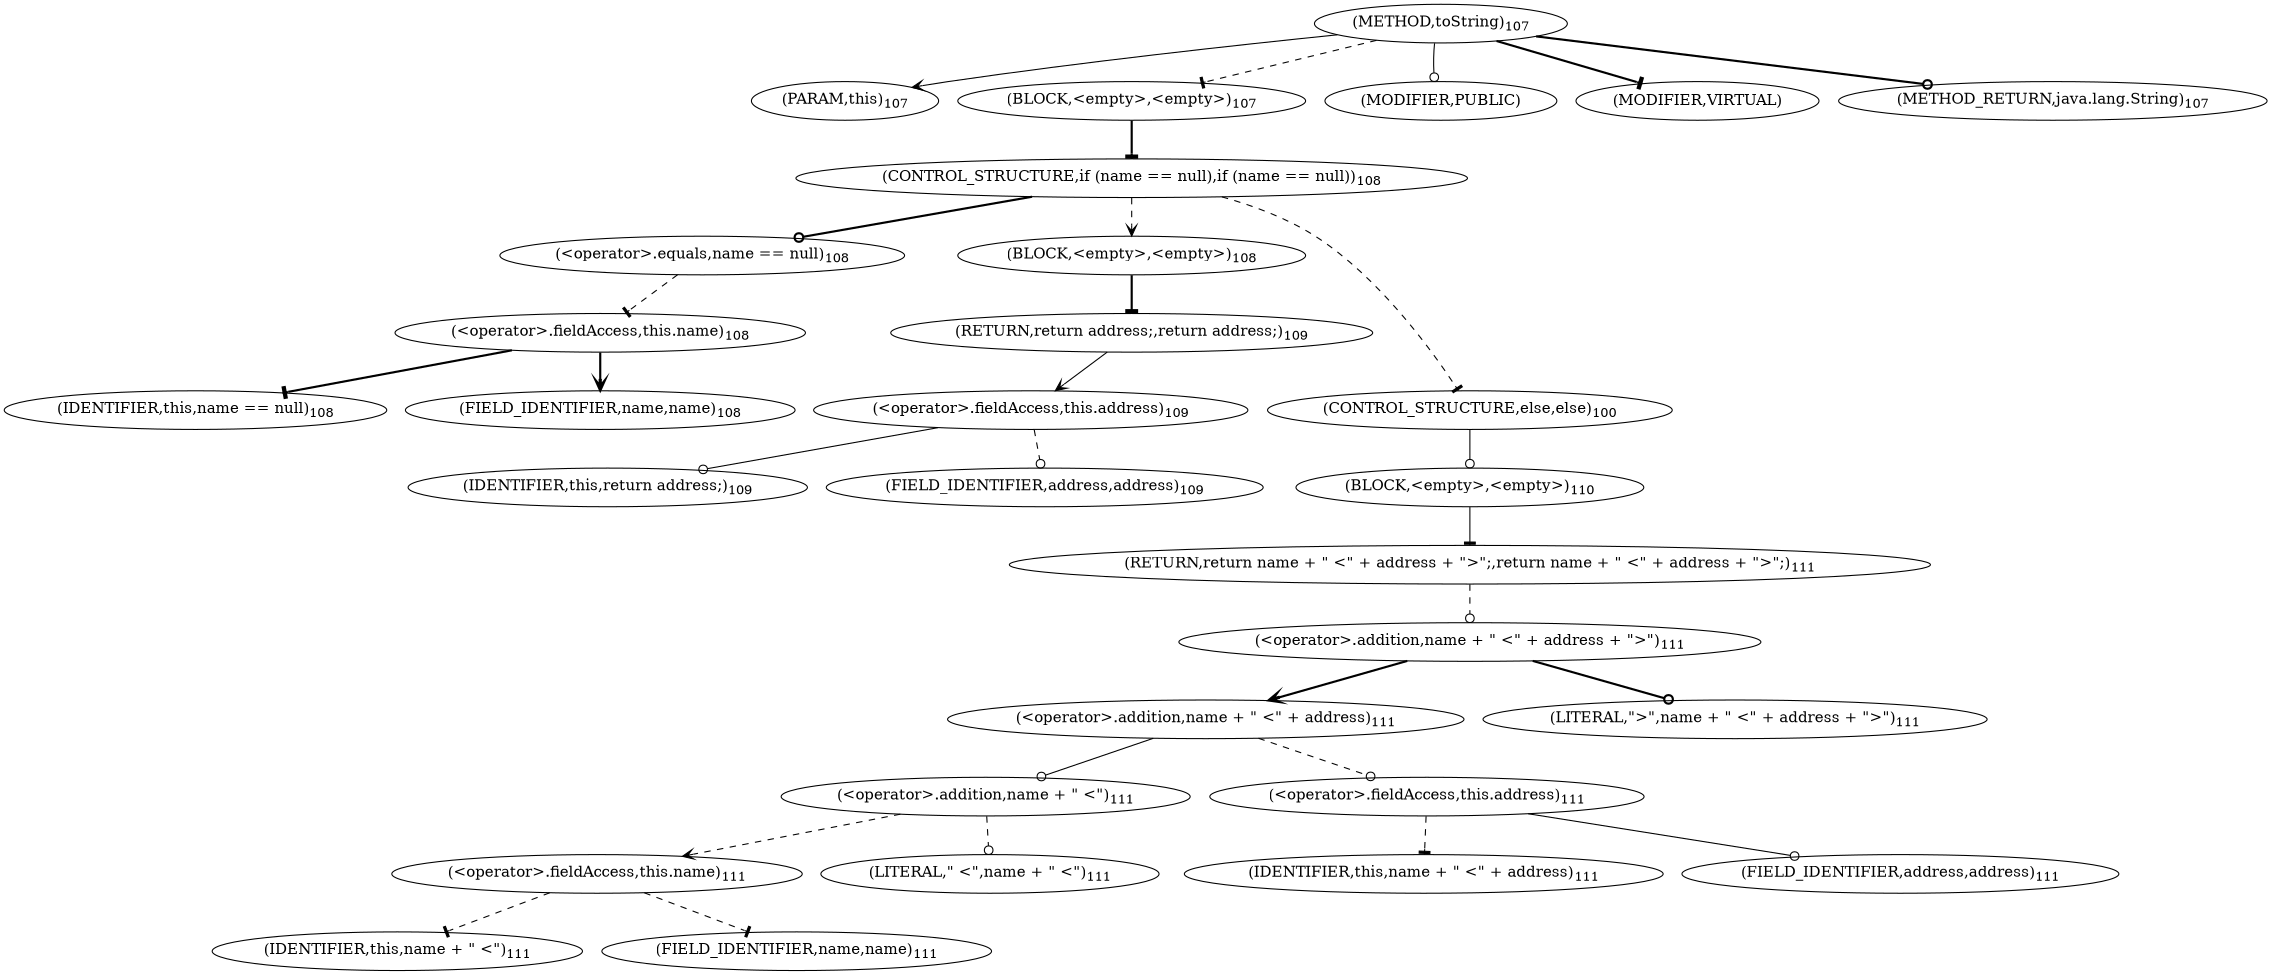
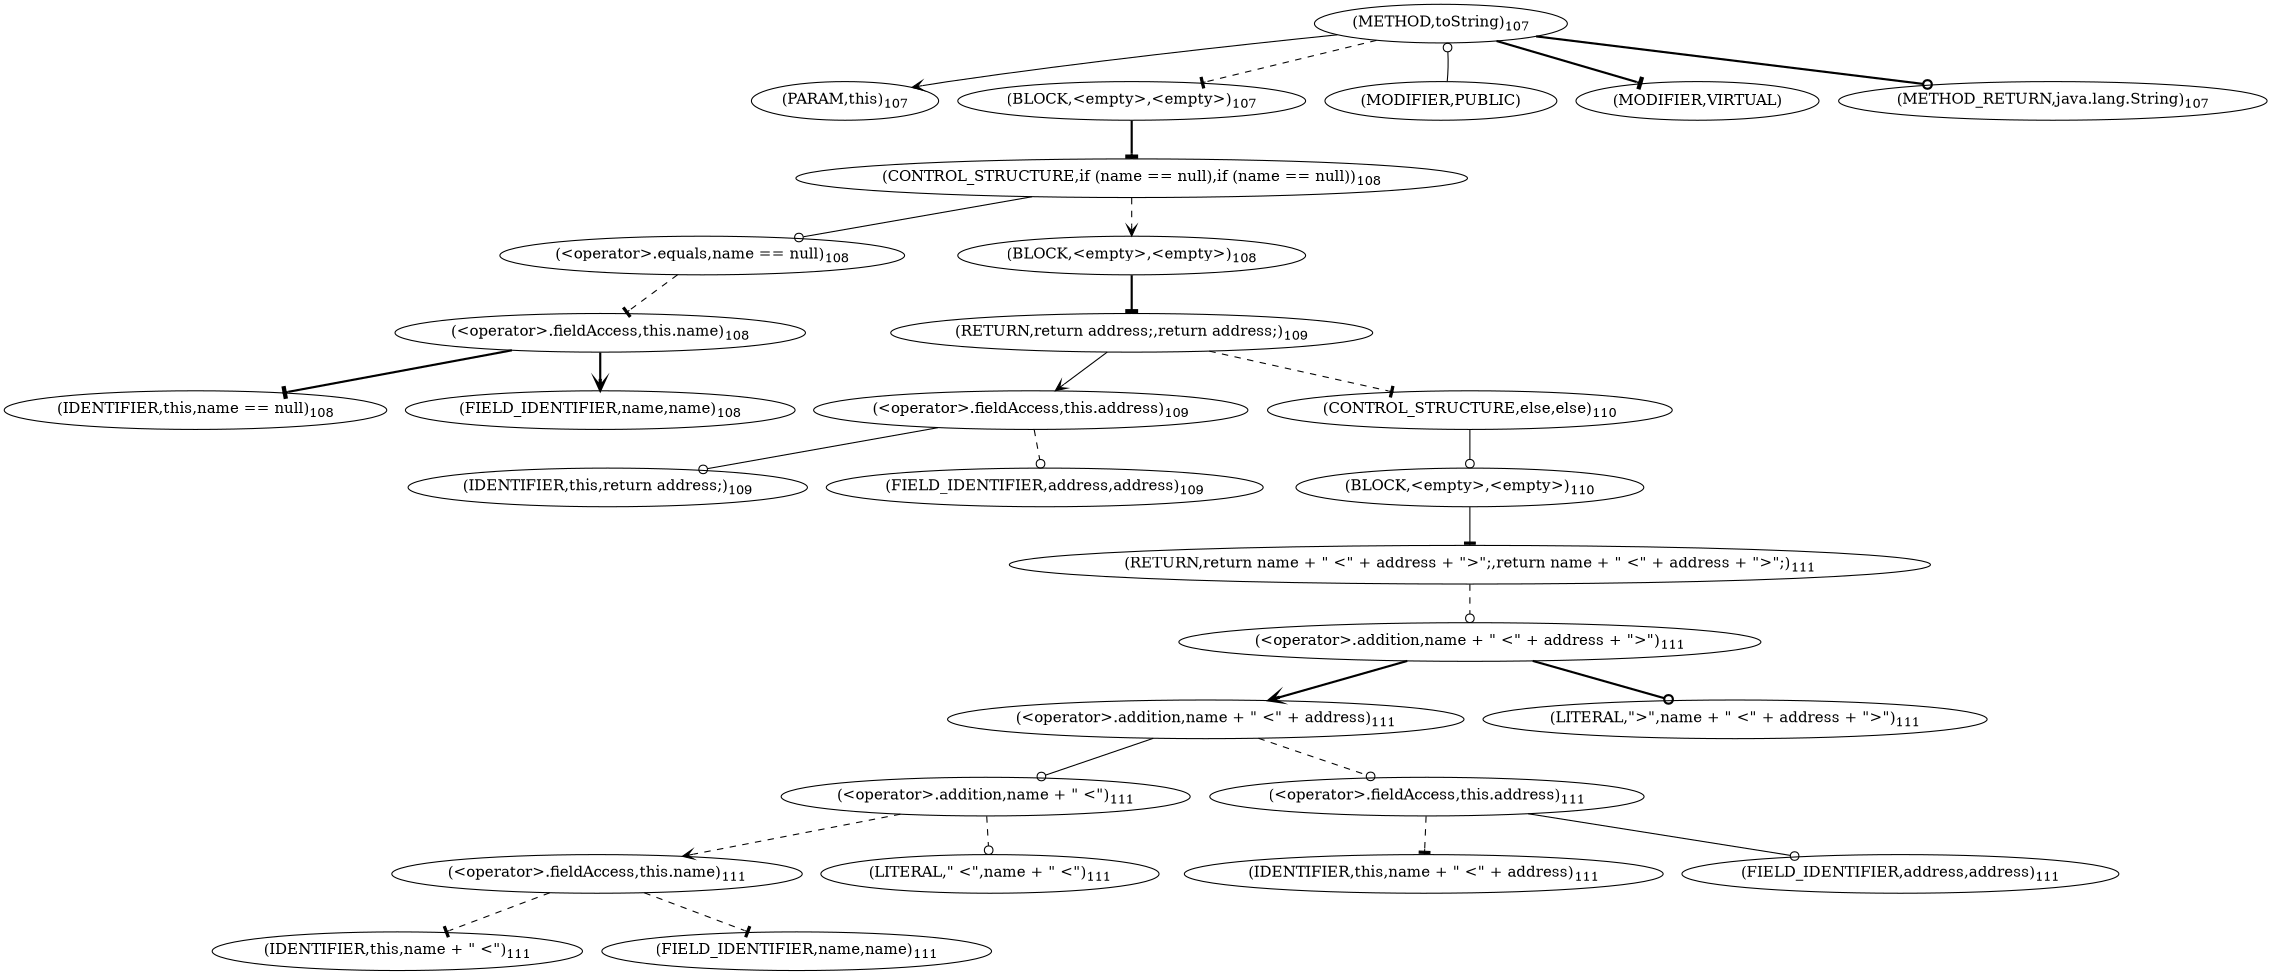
(1434, 58) -> (1448, 67)
(918, 217) -> (918, 217)
(1357, 268) -> (1299, 371)
(1605, 409) -> (1605, 409)
